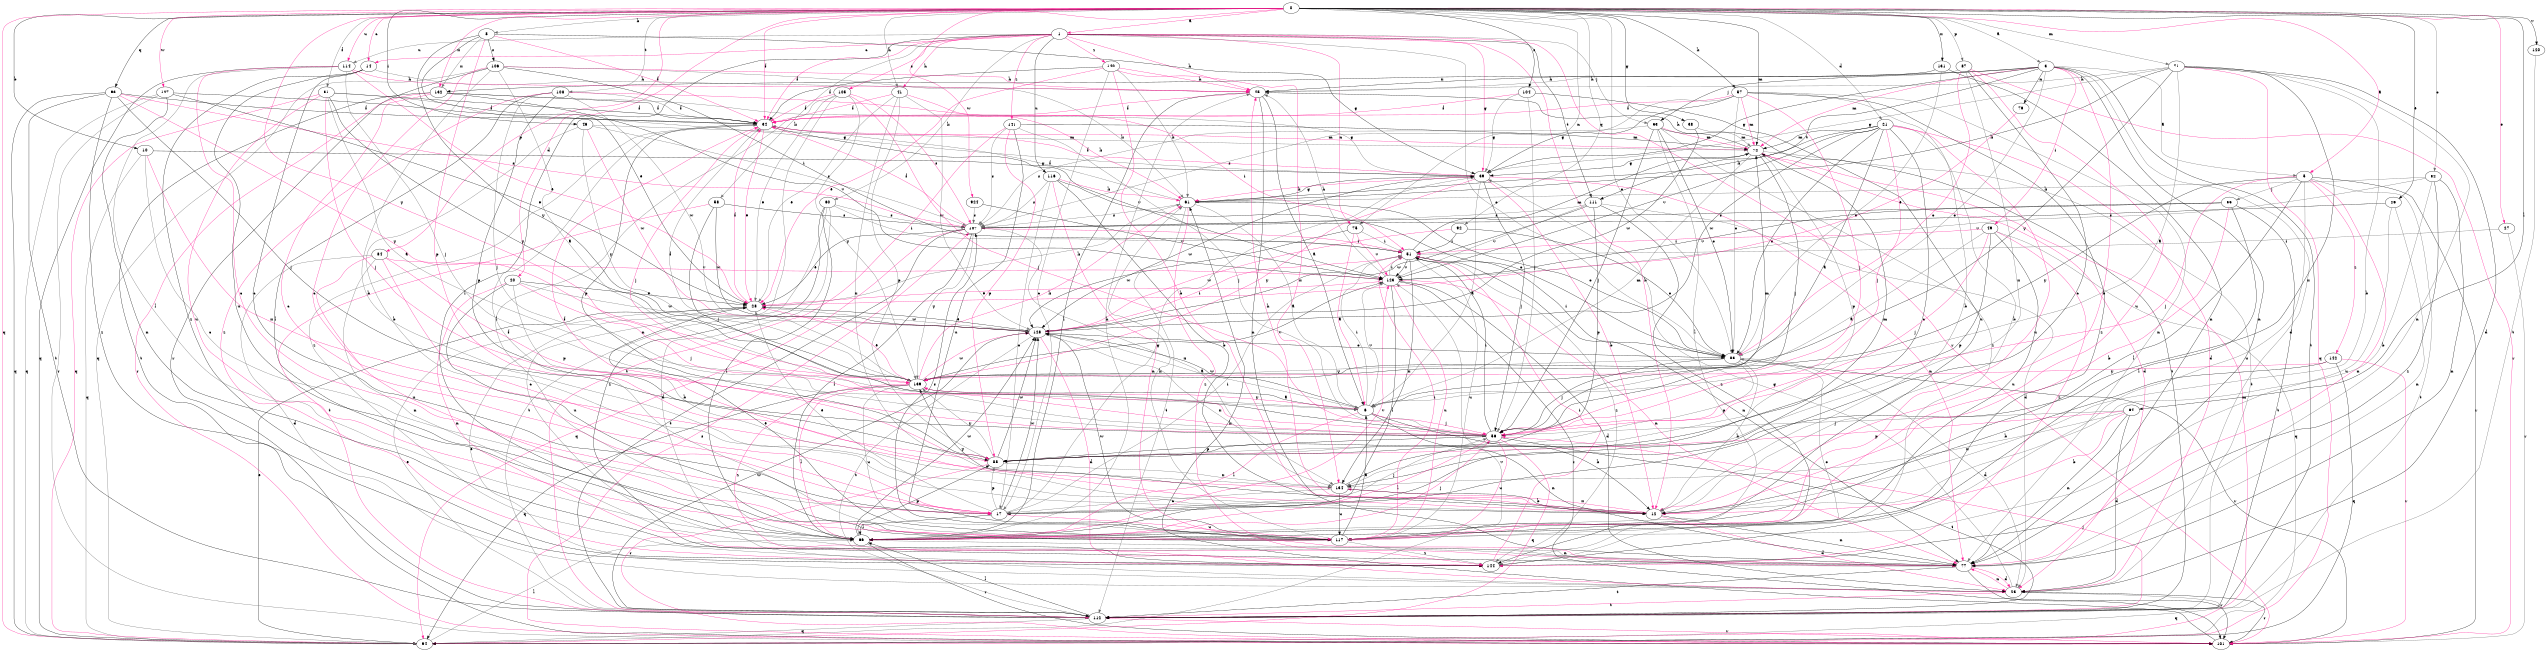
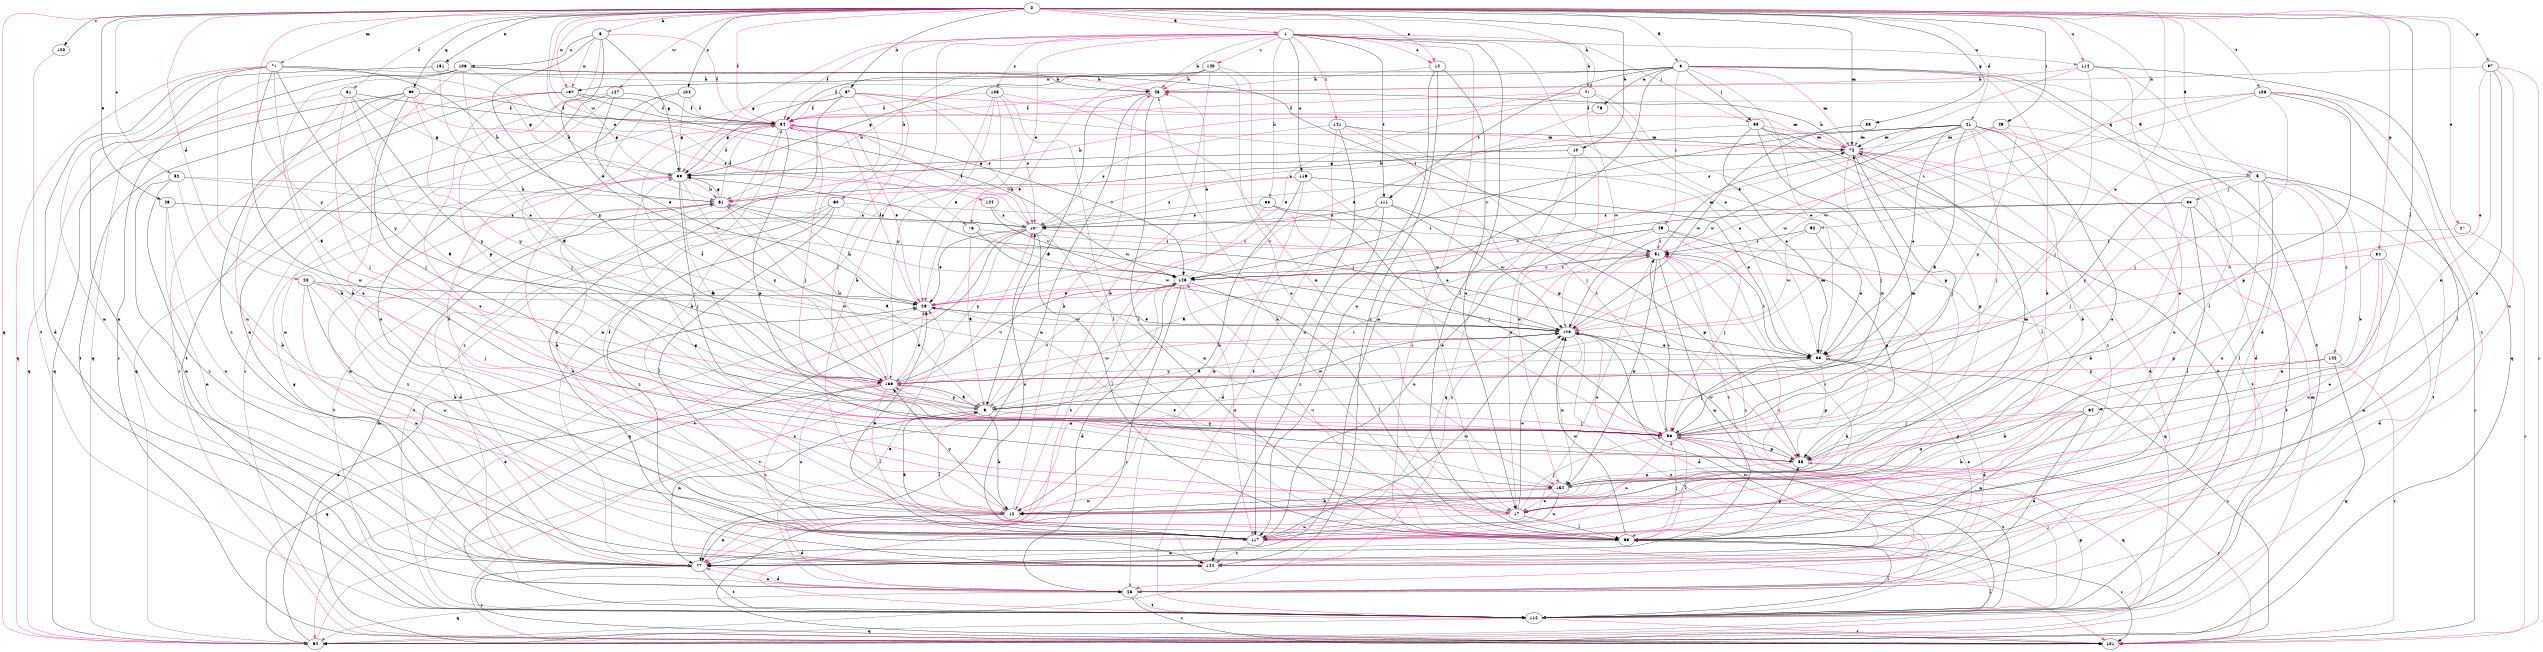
(1157, 62) -> (1217, 51)
(975, 202) -> (990, 202)
(992, 490) -> (2068, 600)
